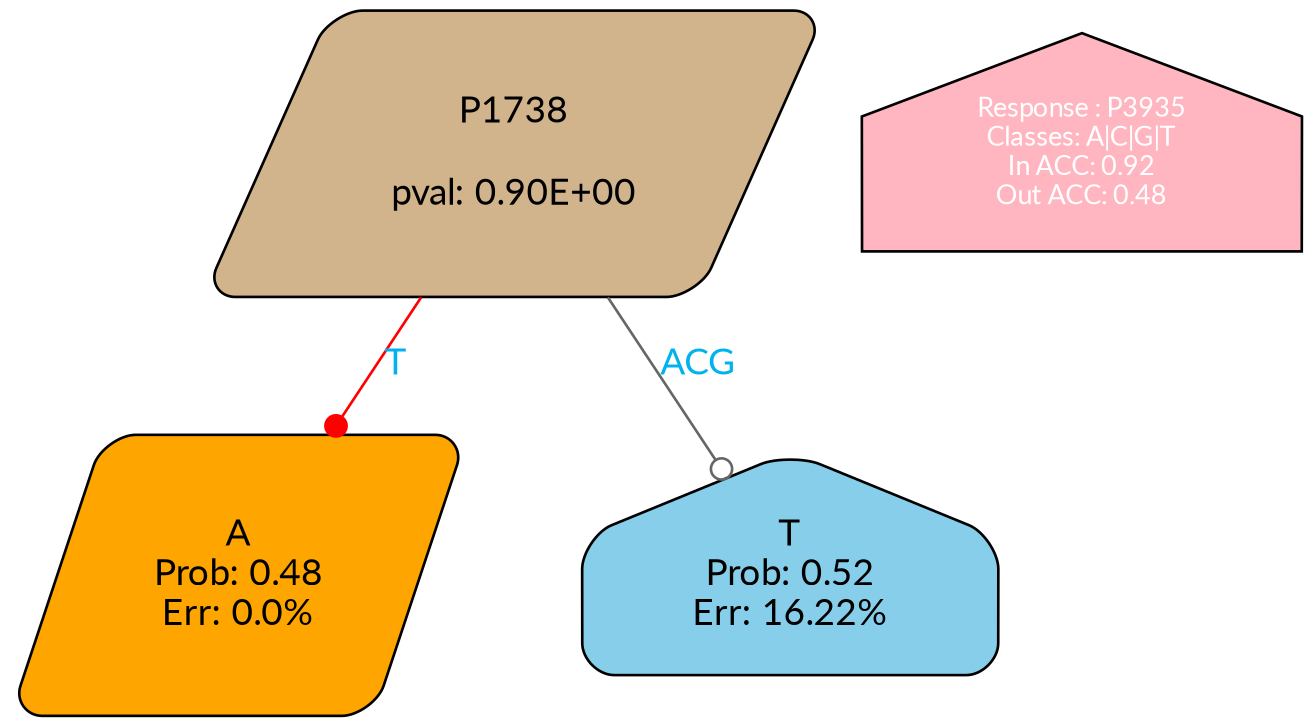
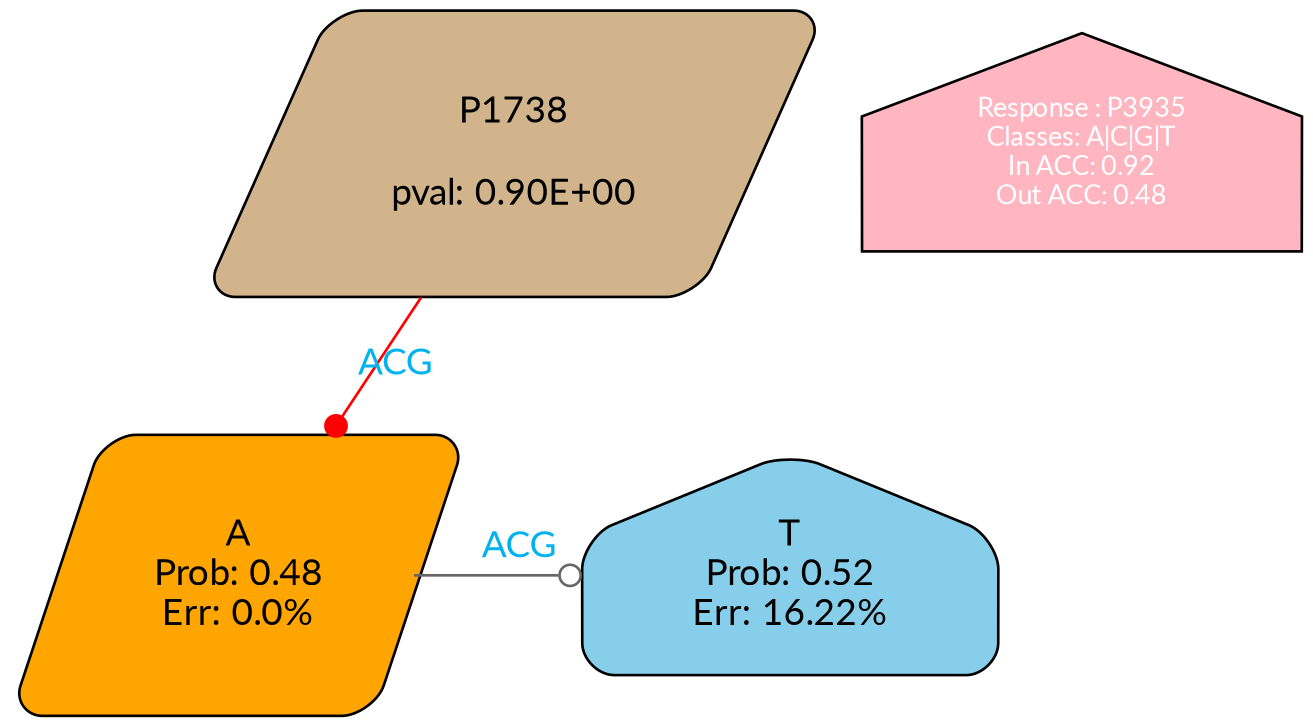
(397, 365) -> (397, 365)
(662, 379) -> (486, 575)
